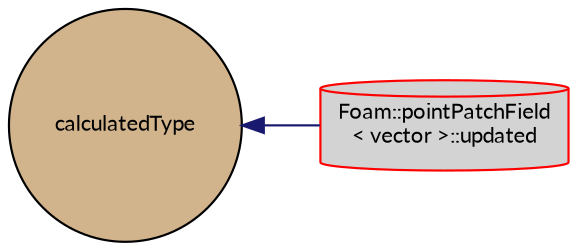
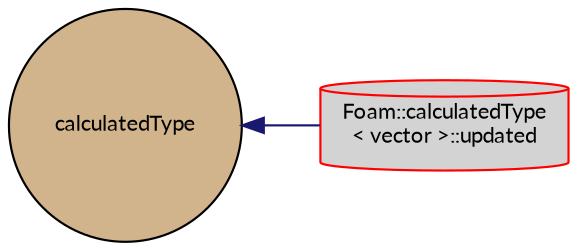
(444, 125) -> (444, 125)
